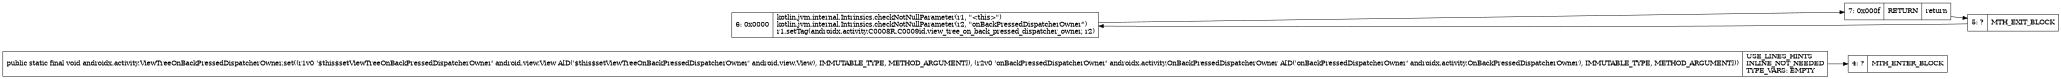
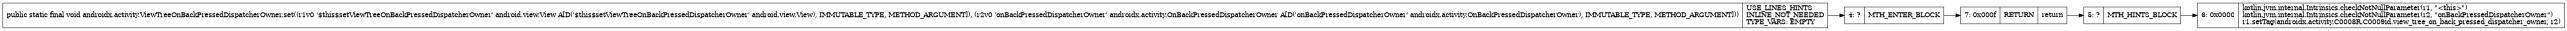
(1469, 17) -> (1950, 15)
(2023, 22) -> (2142, 15)
